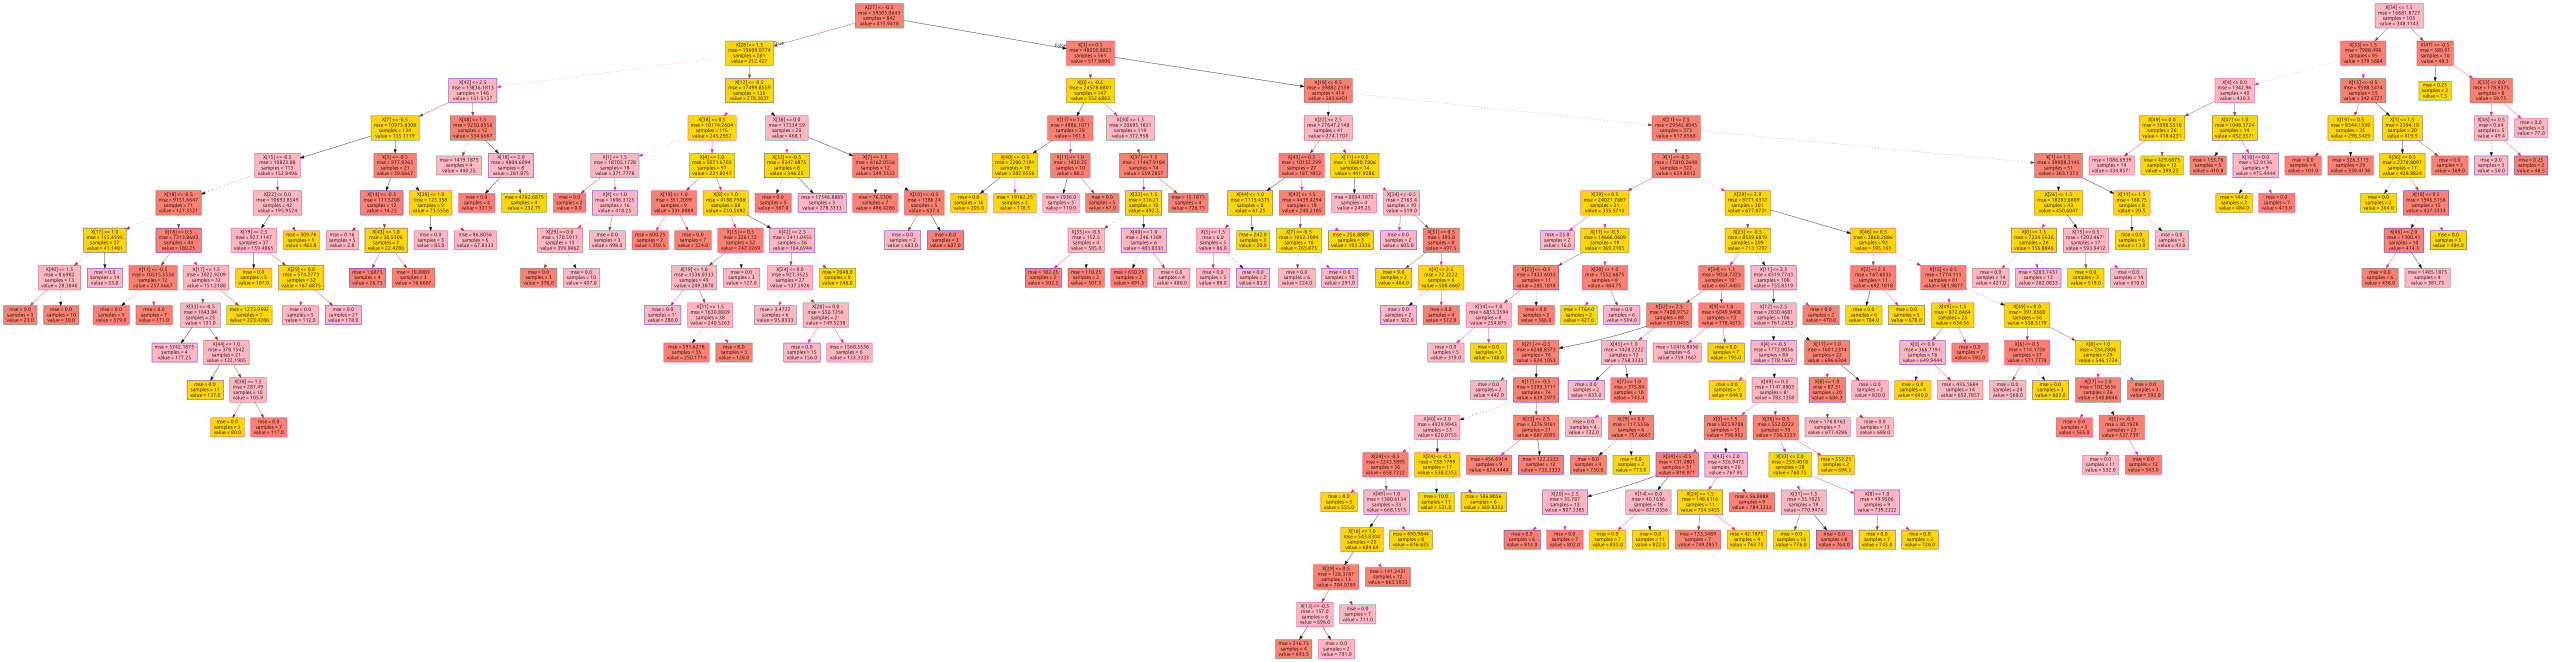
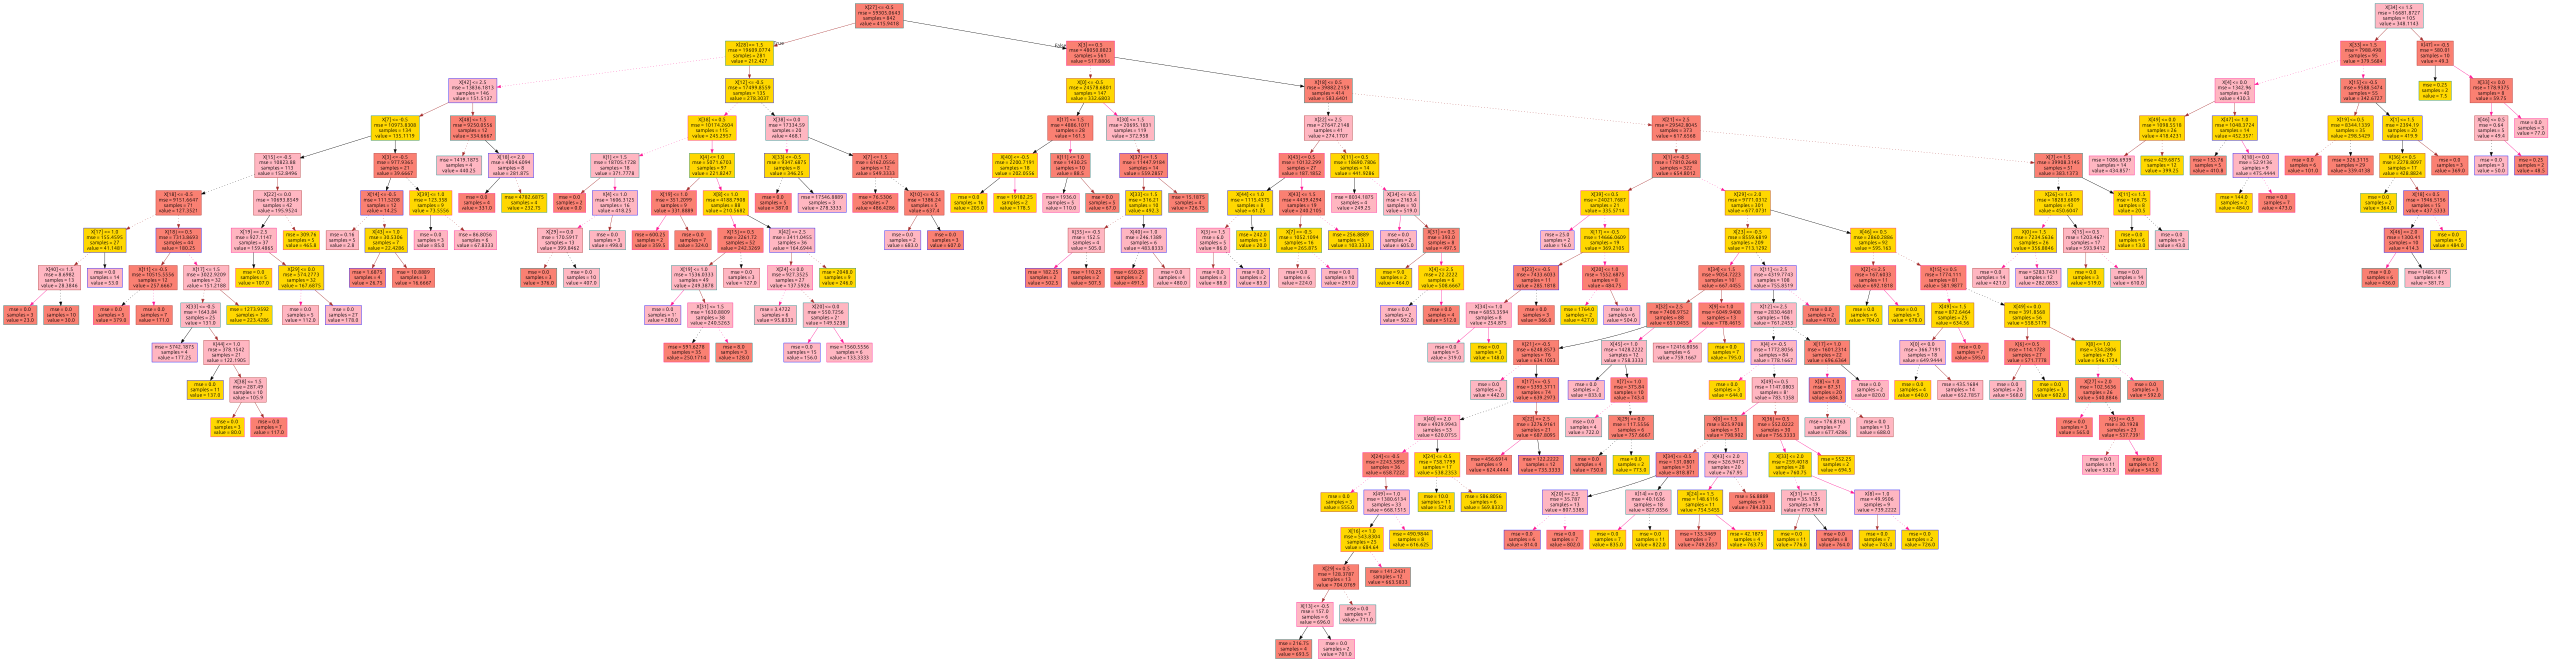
(1792, 540) -> (1792, 540)
